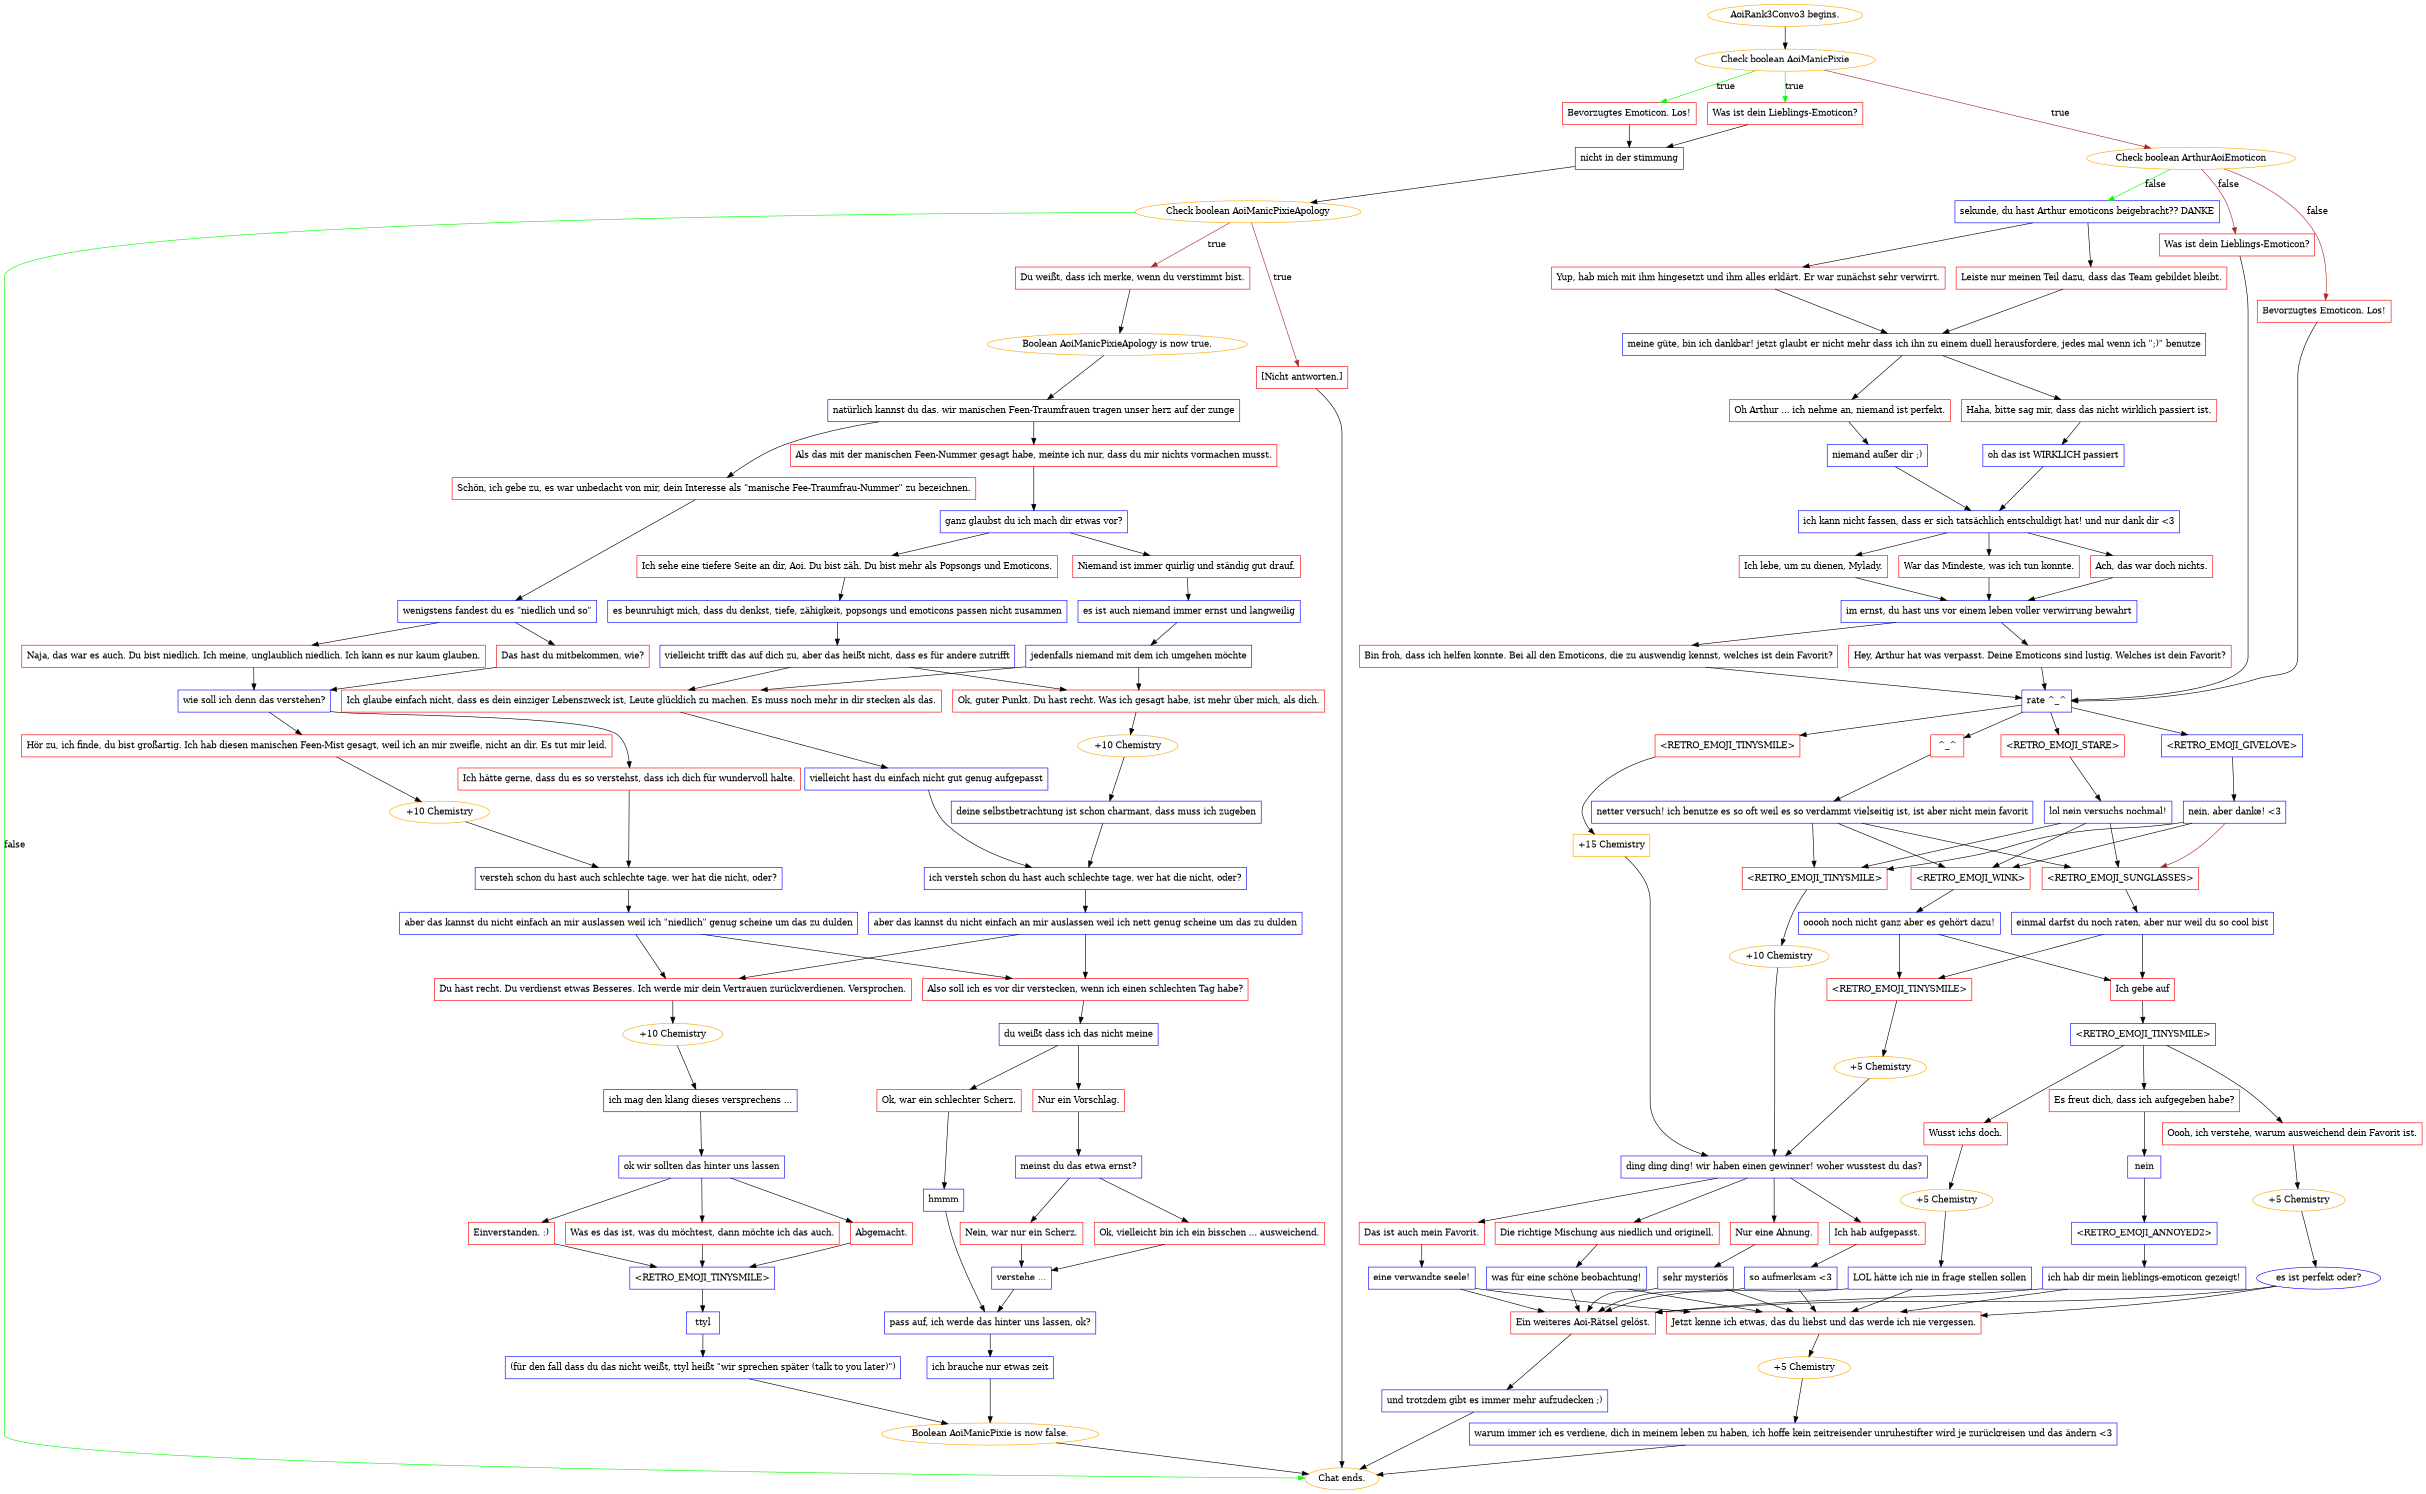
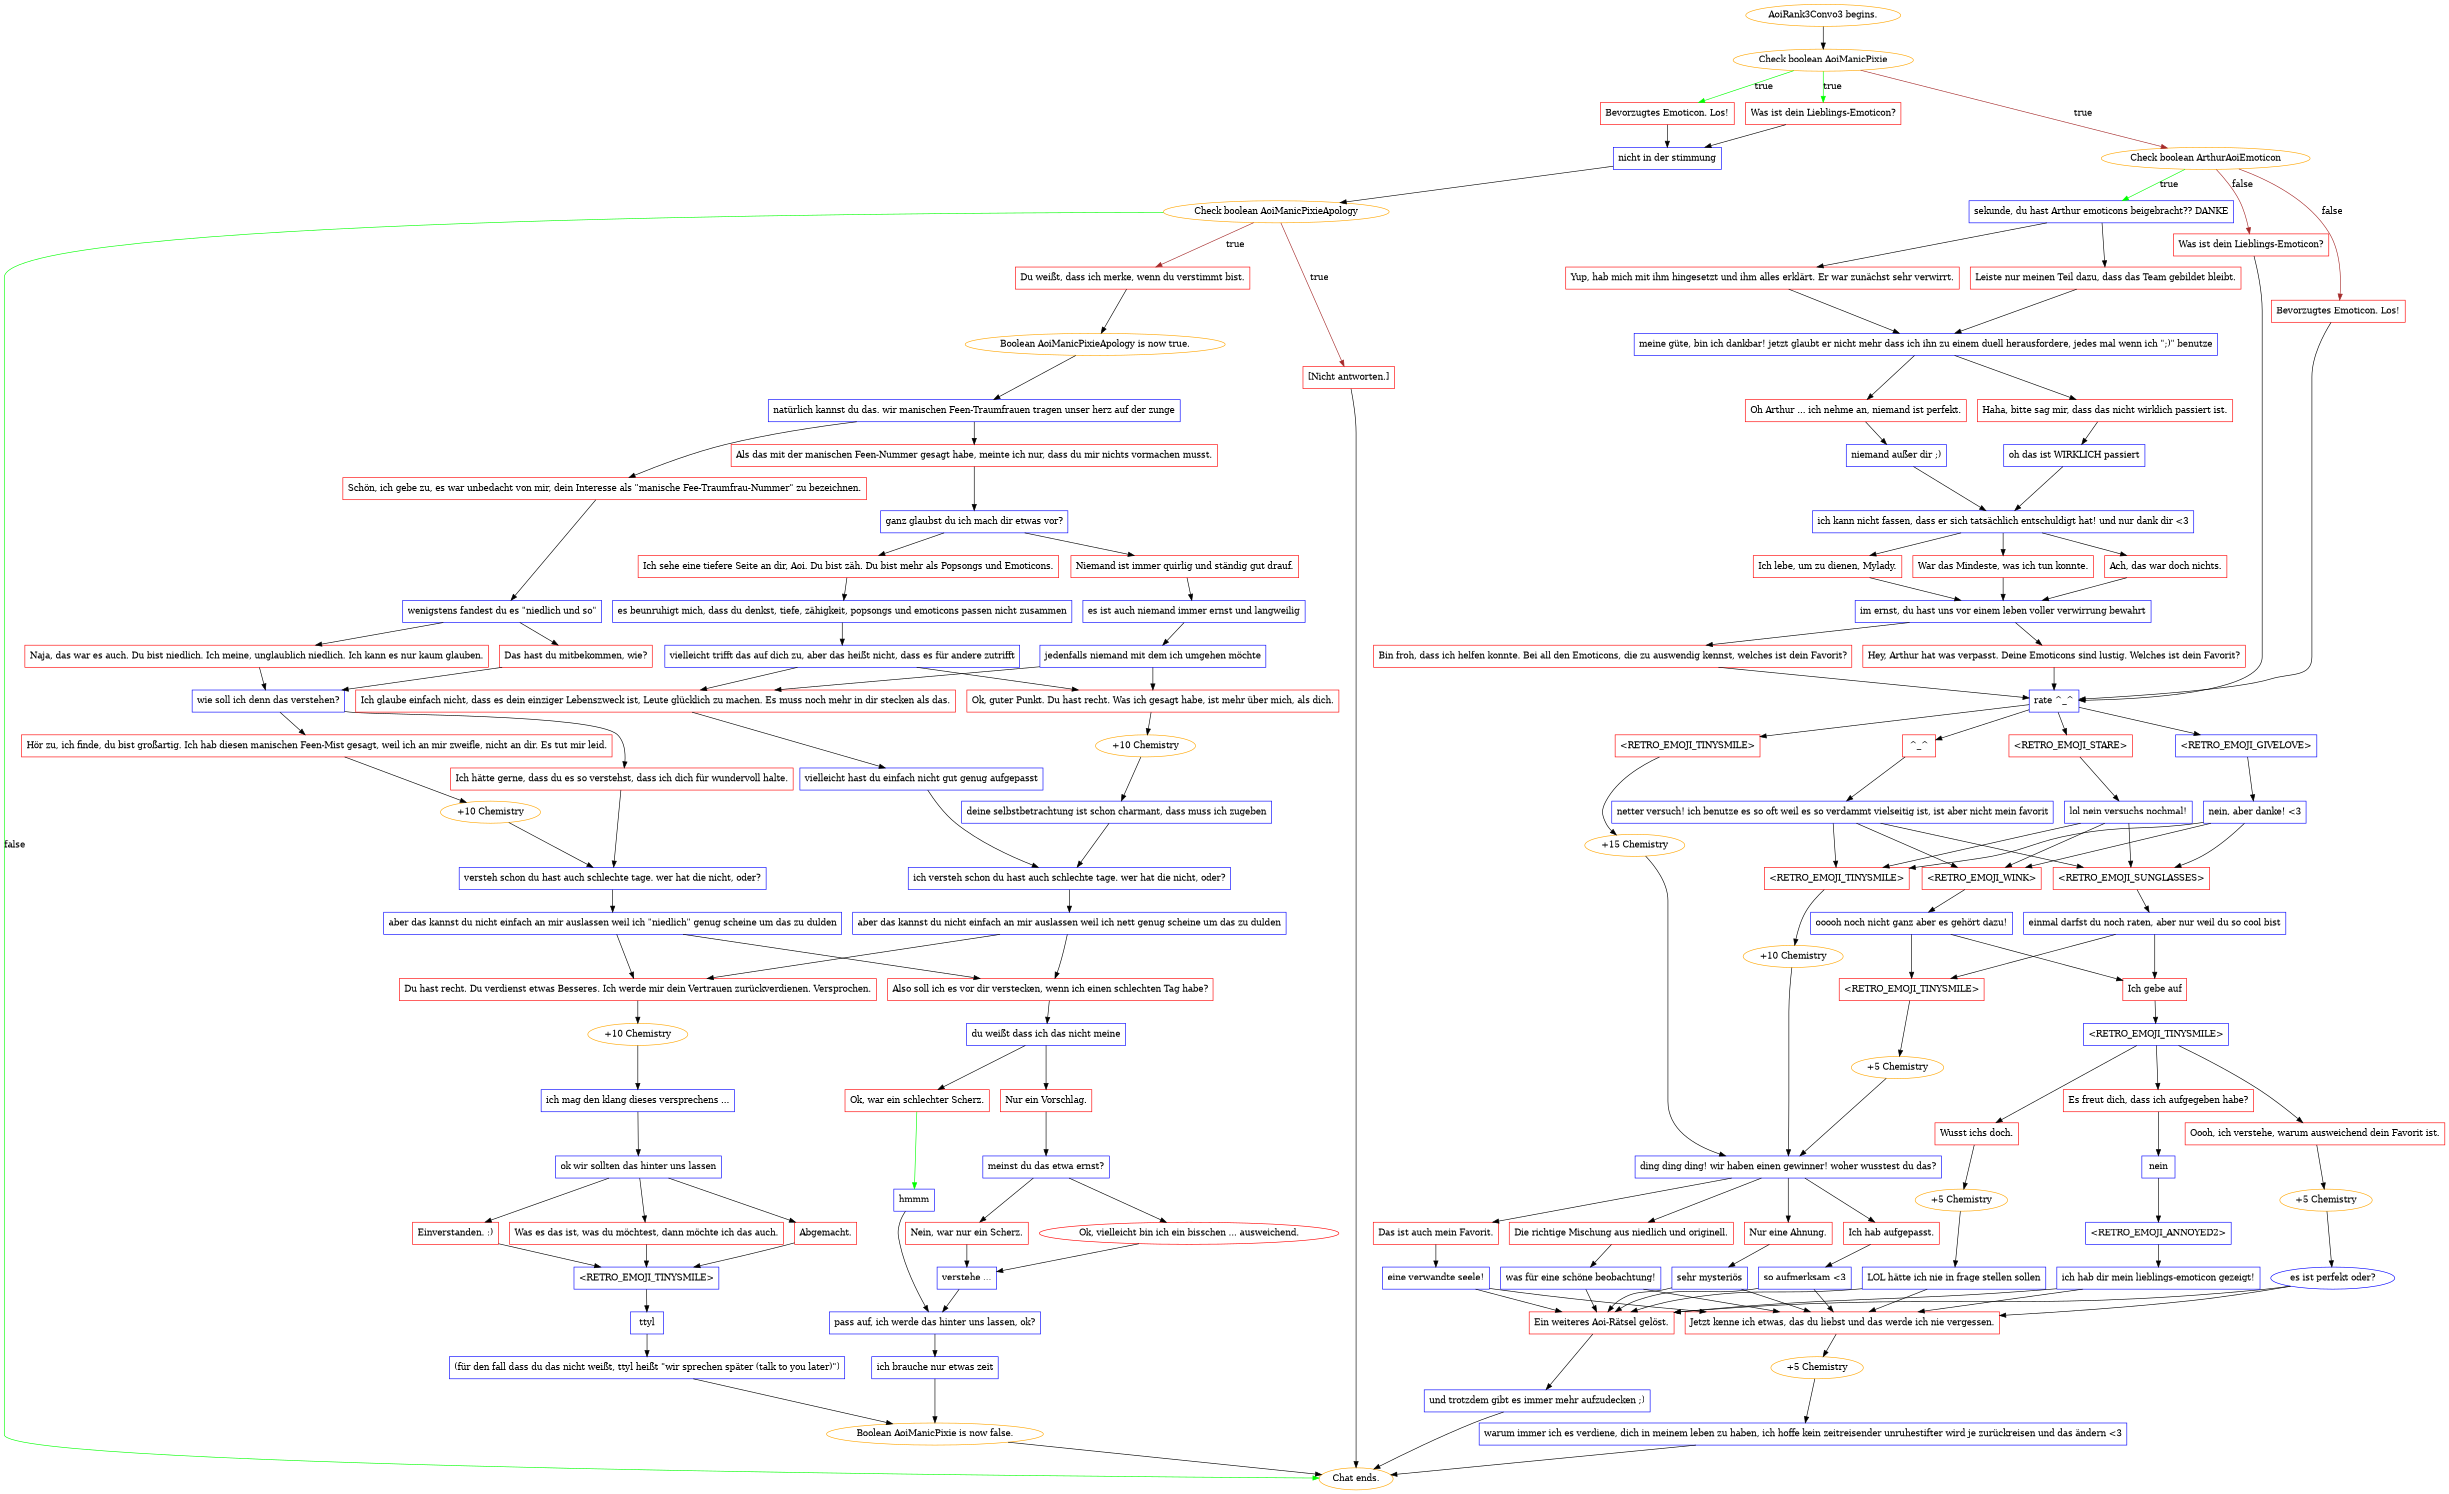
(2155, 185) -> (2169, 185)
(1611, 845) -> (1635, 845)
(2198, 848) -> (2215, 848)
(946, 1147) -> (916, 1147)
(1209, 1233) -> (1189, 1233)
